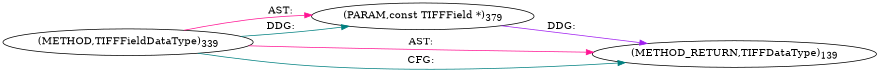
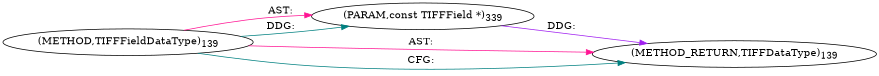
(494, 15) -> (494, 15)
(210, 41) -> (210, 41)
